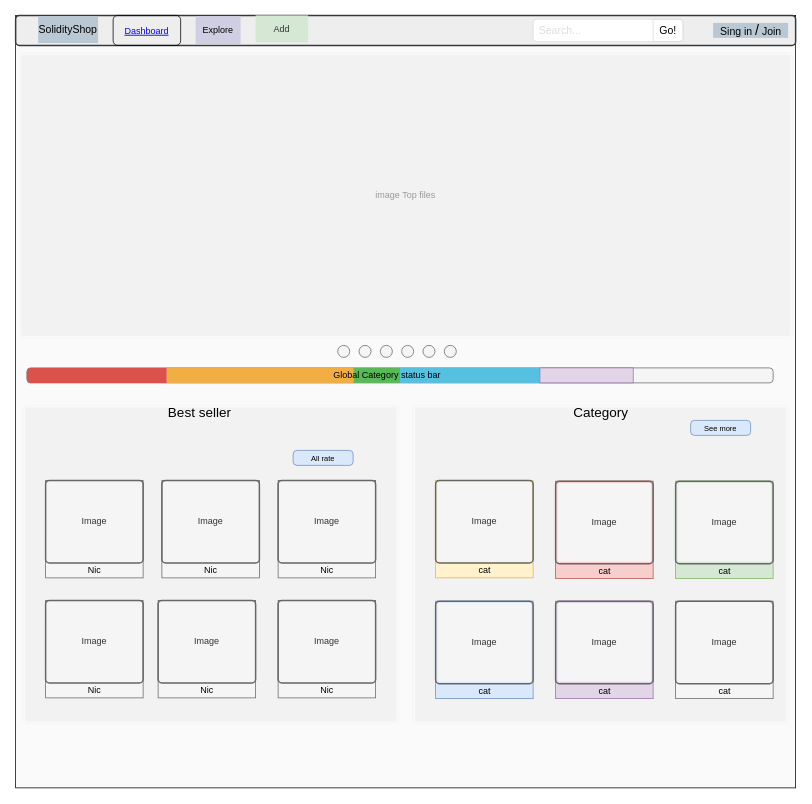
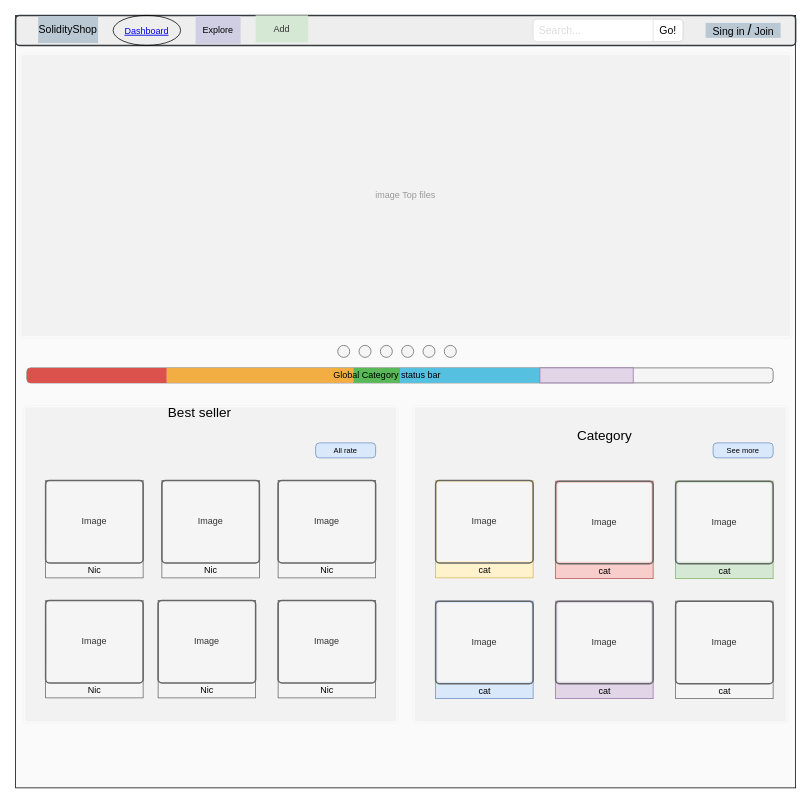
(147, 30) -> (147, 30)
(750, 30) -> (743, 30)
(600, 413) -> (604, 435)
(720, 428) -> (743, 450)
(323, 458) -> (345, 450)
